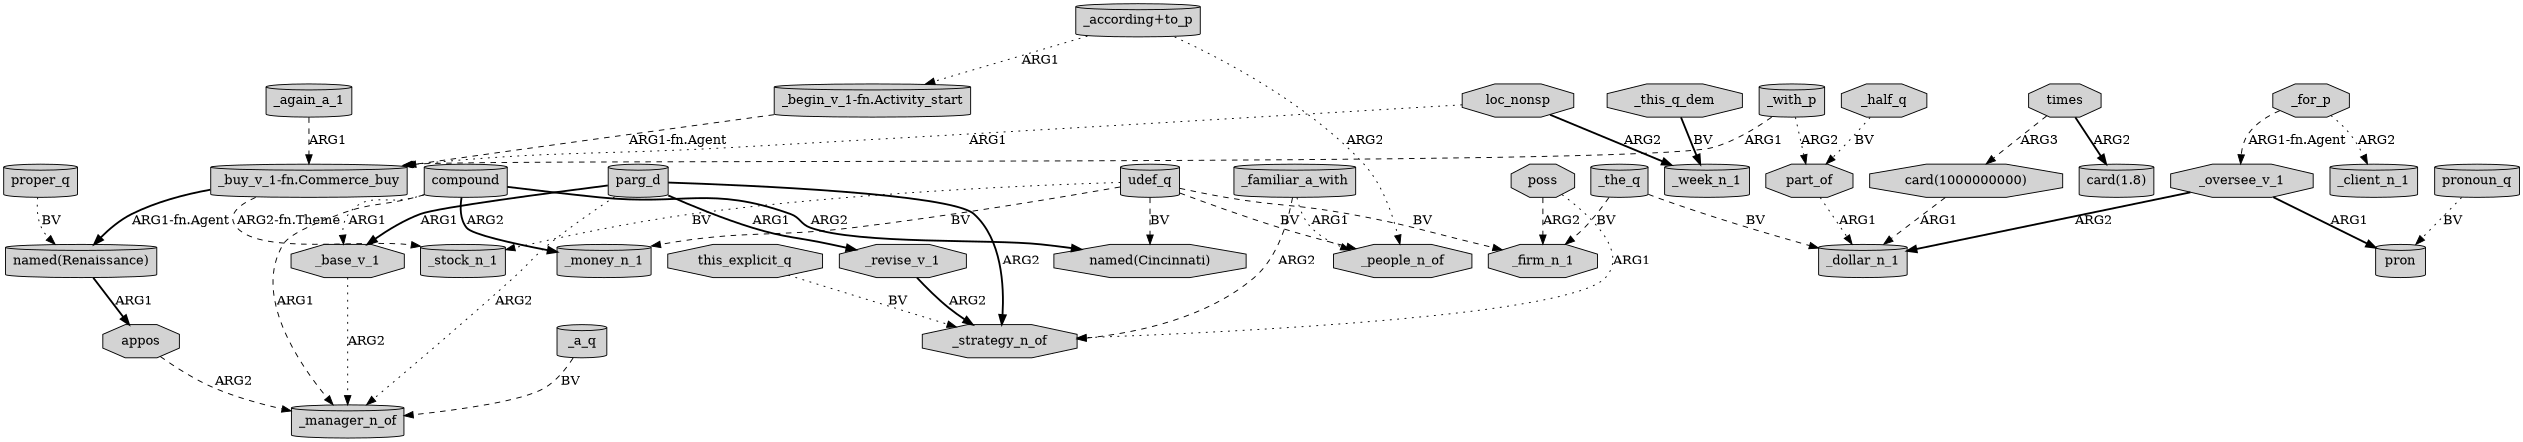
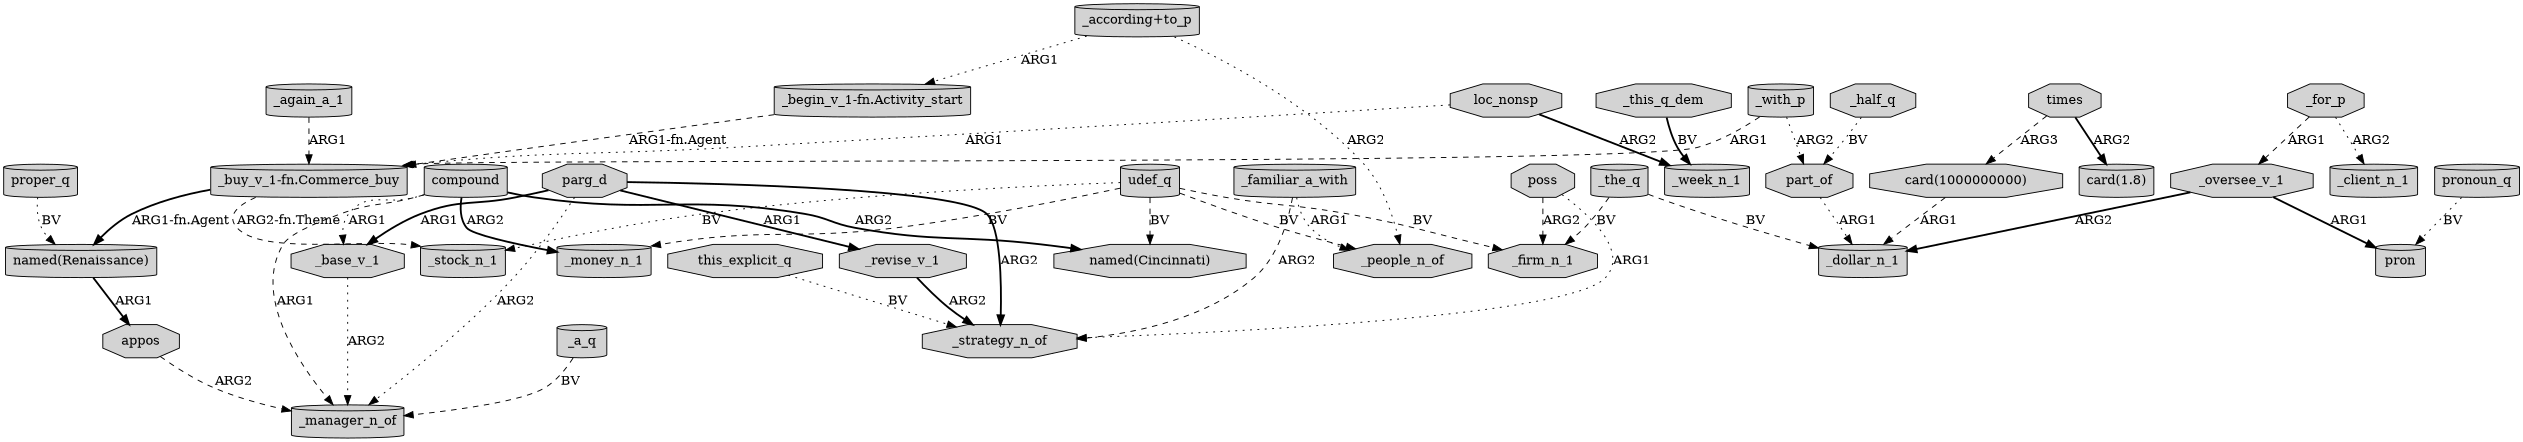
(2297, 141) -> (2307, 141)
(638, 181) -> (585, 181)
